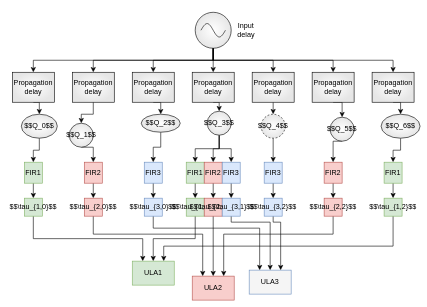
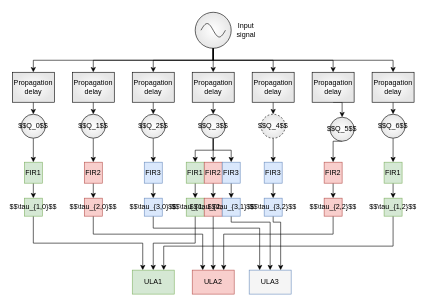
(246, 30) -> (246, 30)
(161, 123) -> (153, 126)
(219, 123) -> (213, 126)
(39, 126) -> (33, 126)
(401, 126) -> (393, 126)
(81, 135) -> (93, 126)
(153, 273) -> (153, 282)
(213, 288) -> (213, 282)
